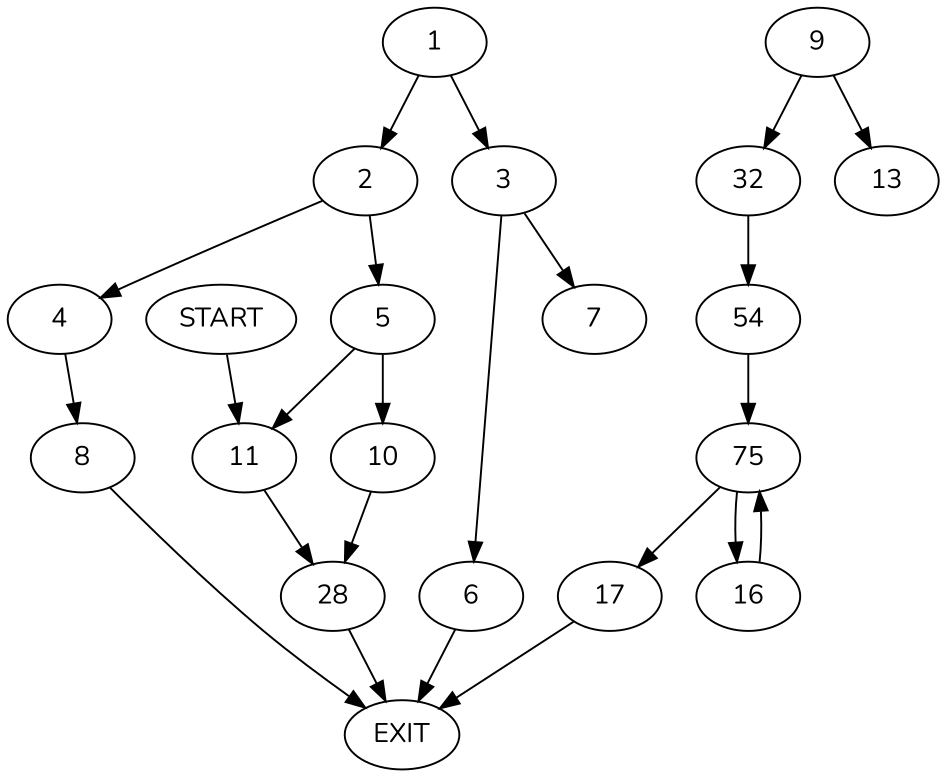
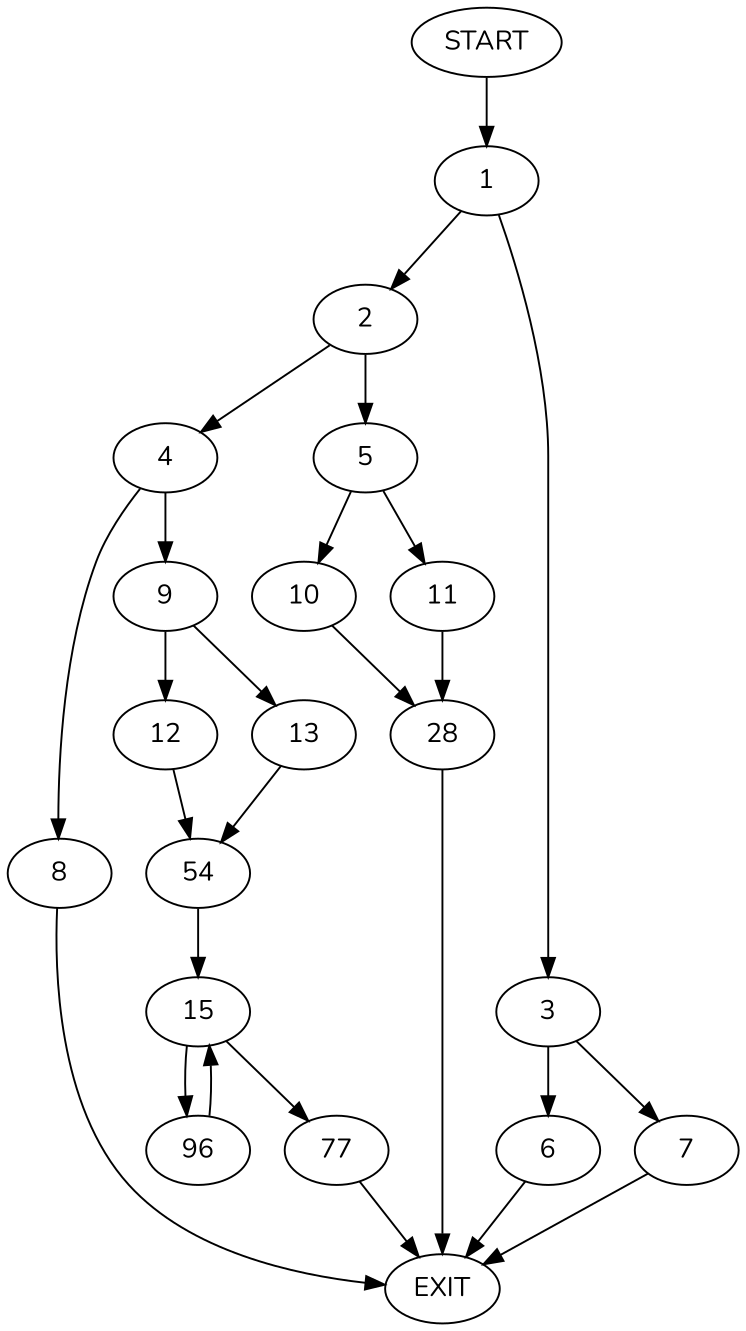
(748, 181) -> (165, 735)
(231, 379) -> (487, 102)
(748, 458) -> (198, 1012)
none -> (165, 518)
(610, 596) -> (337, 1150)
(748, 596) -> (198, 1150)
none -> (257, 796)
none -> (574, 1214)
